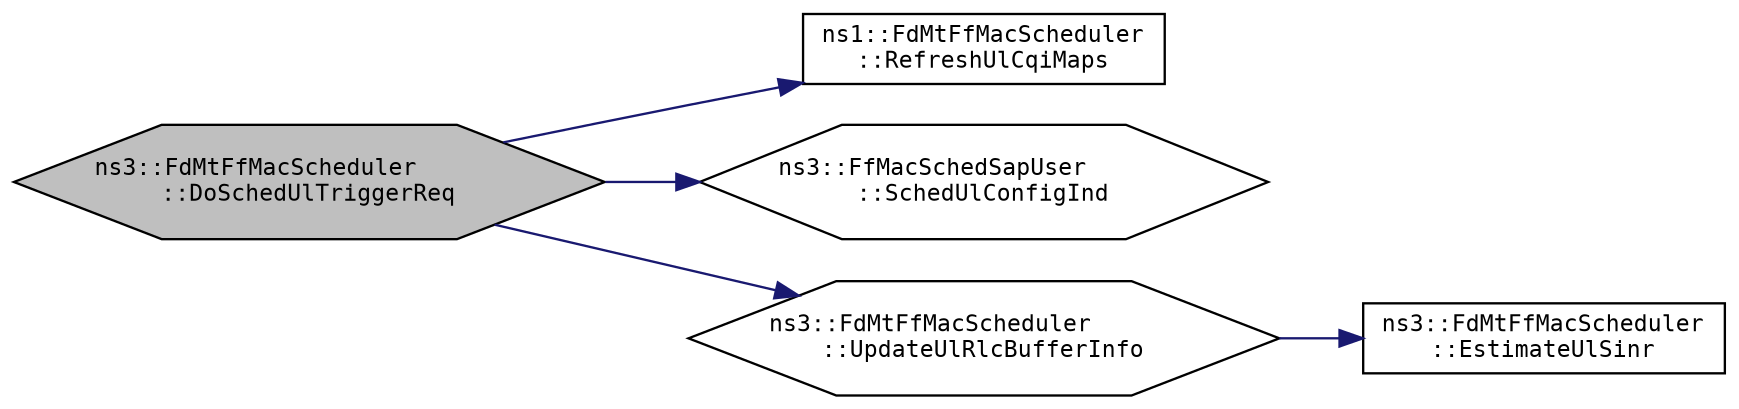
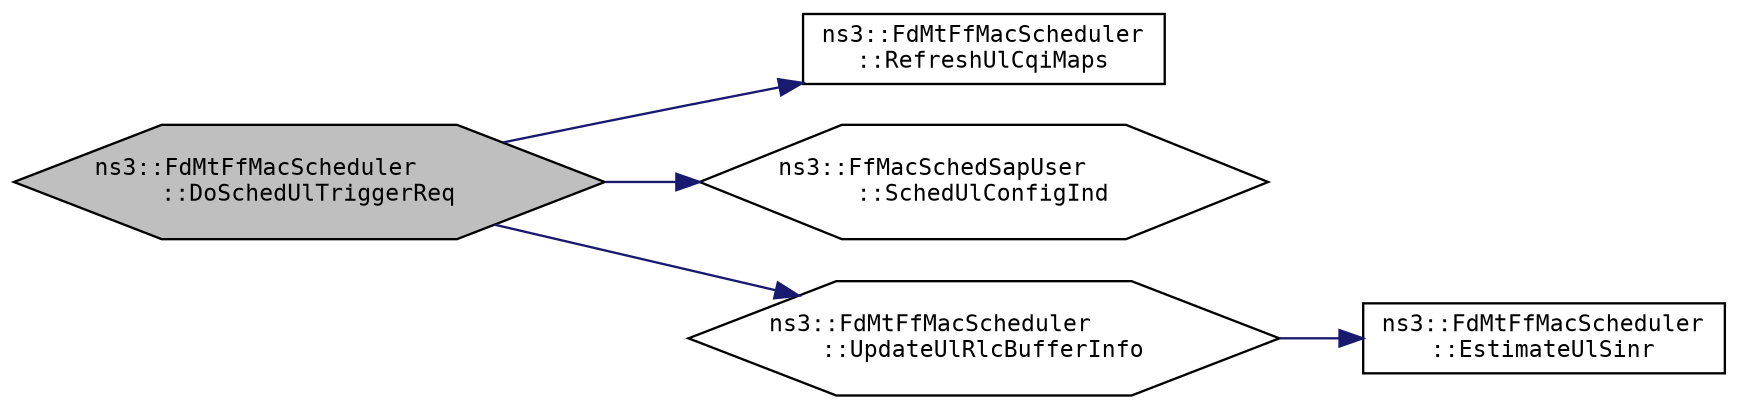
(984, 49) -> (984, 49)
